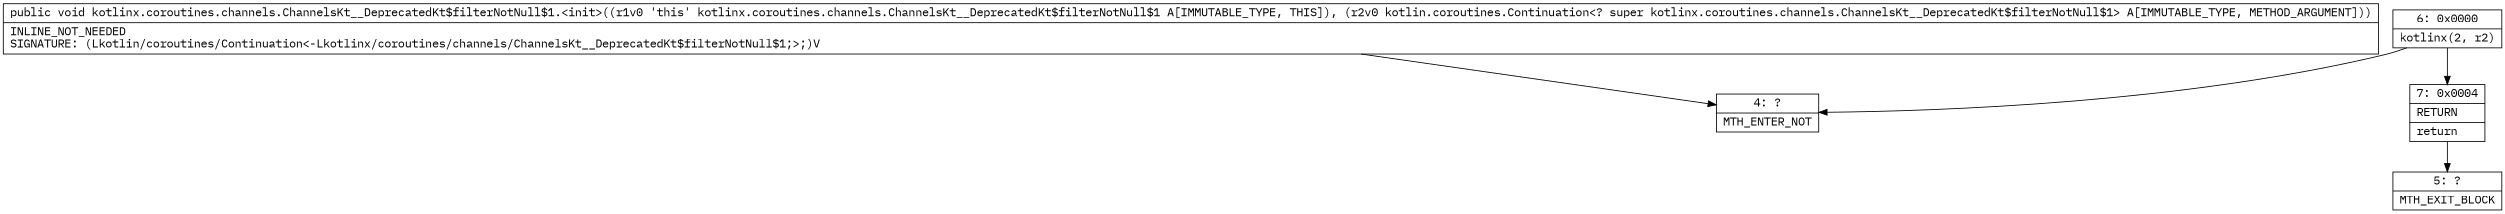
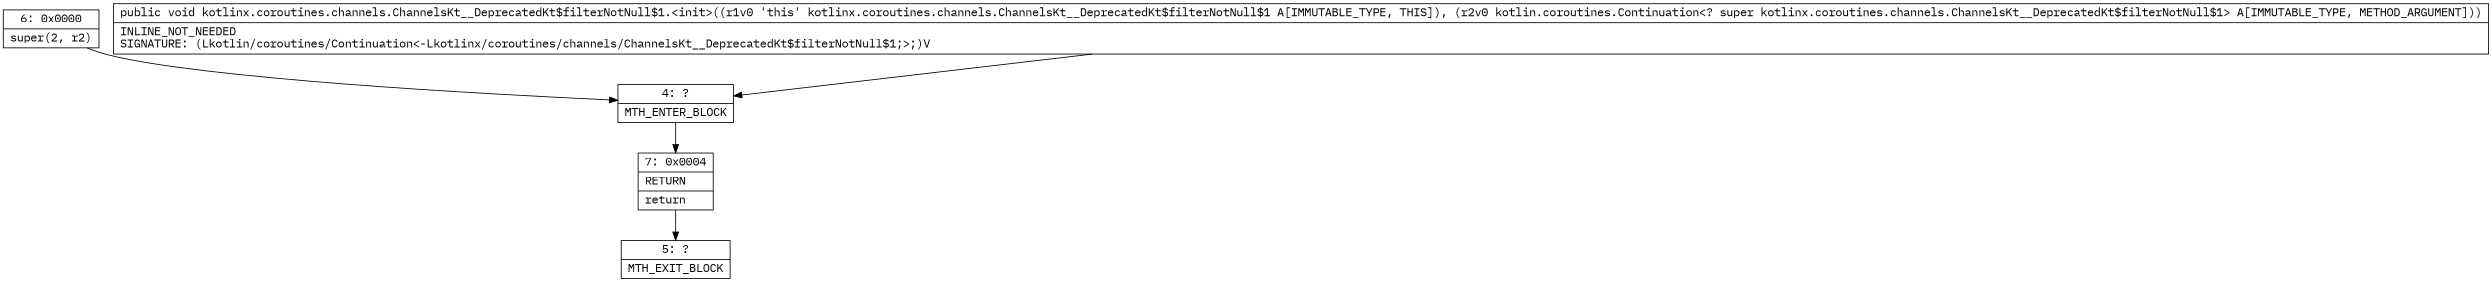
(2447, 38) -> (51, 38)
(2447, 62) -> (676, 134)
(1768, 122) -> (676, 113)
